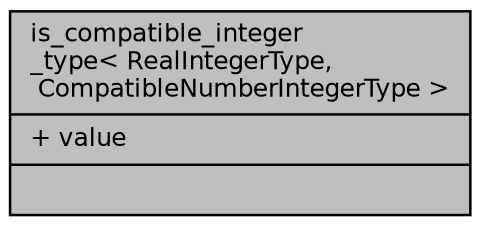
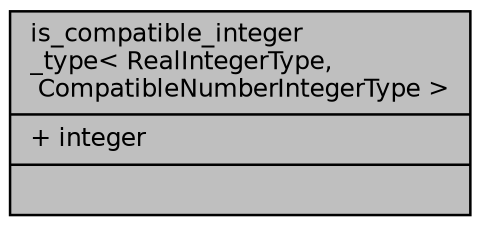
(79, 138) -> (88, 138)
